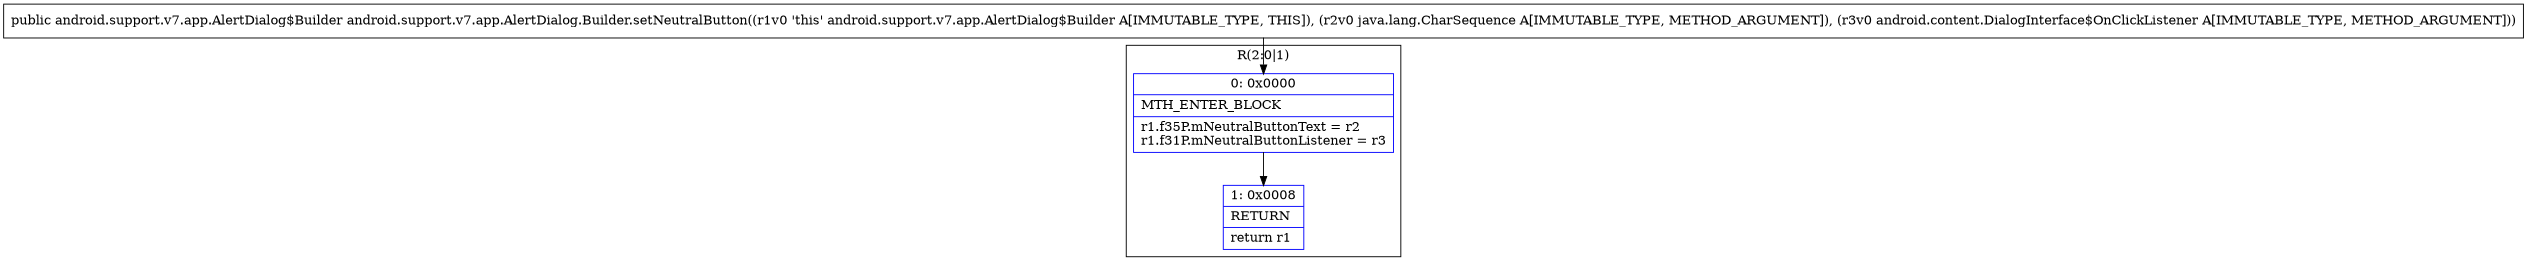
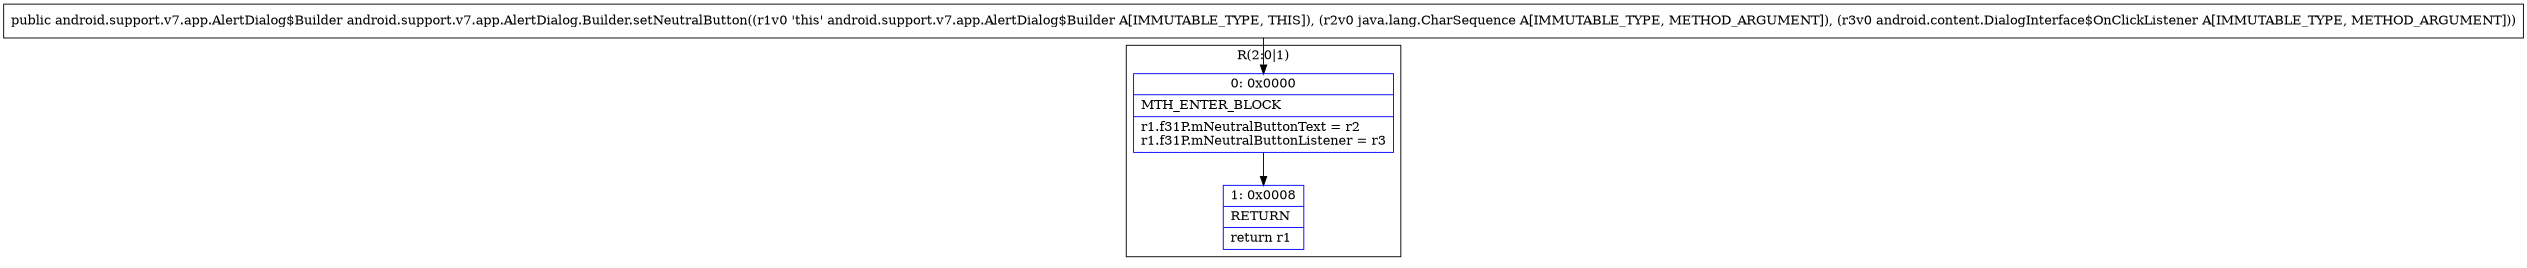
(1251, 127) -> (1251, 127)
